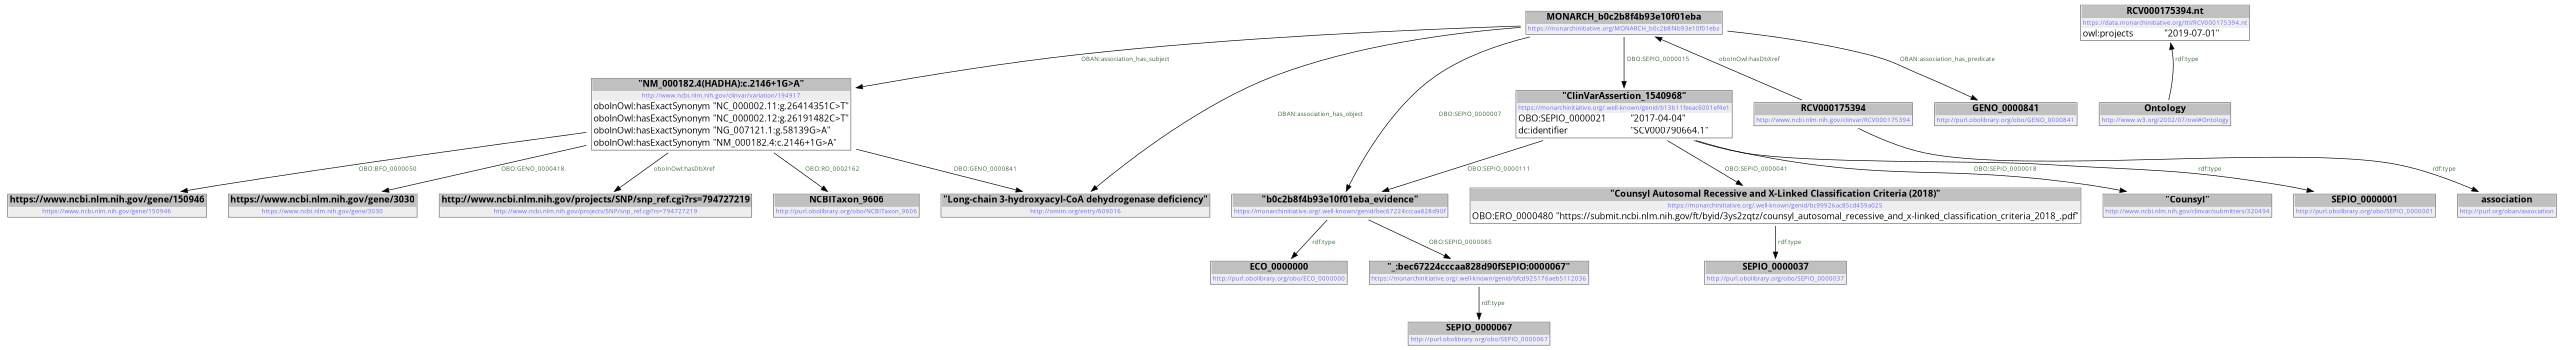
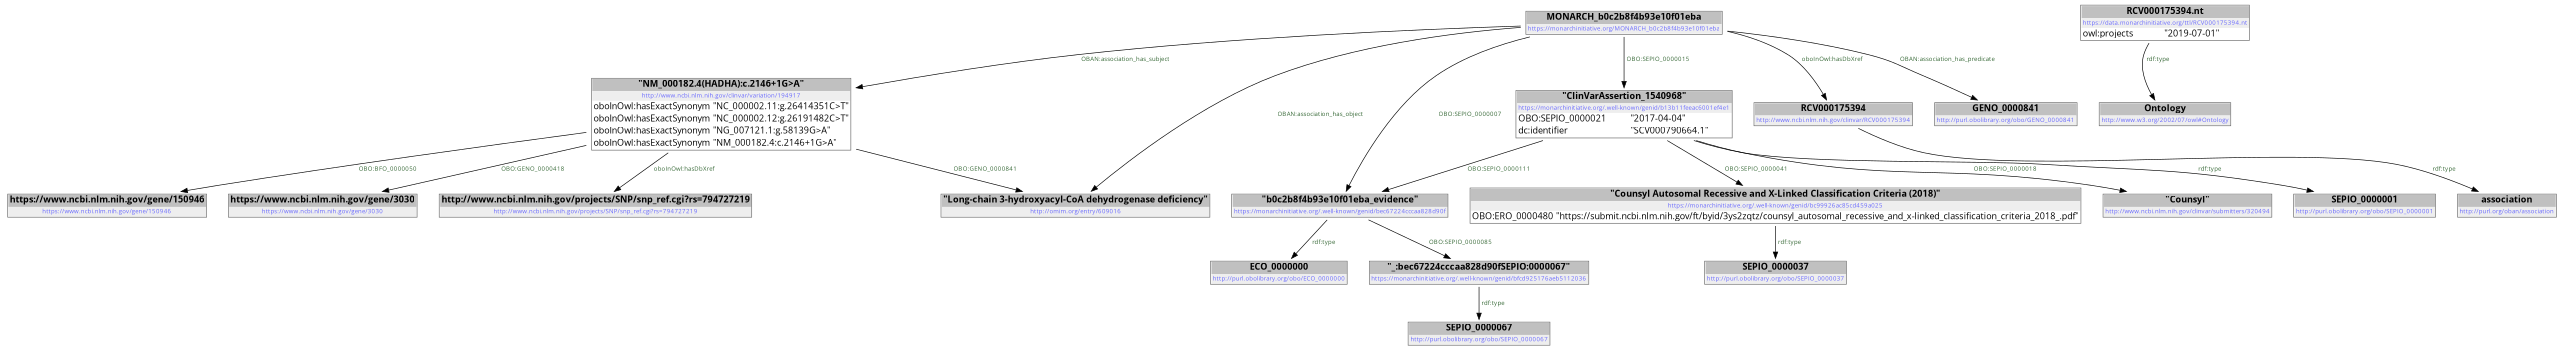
(1732, 70) -> (1783, 52)
(2173, 75) -> (2143, 69)
(846, 206) -> none
